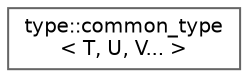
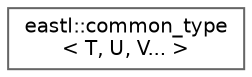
(124, 39) -> (126, 39)
